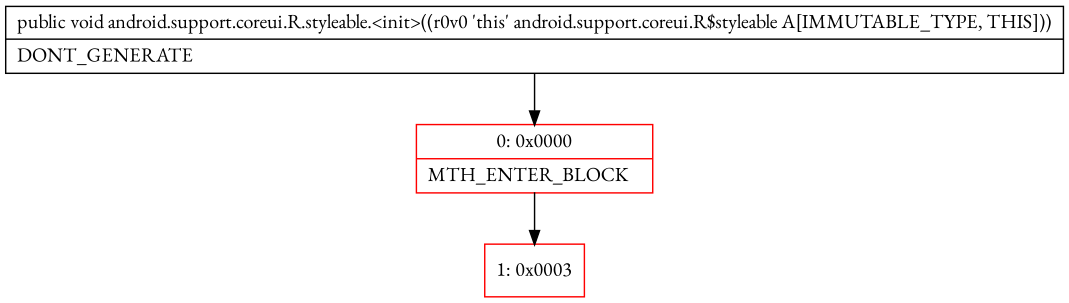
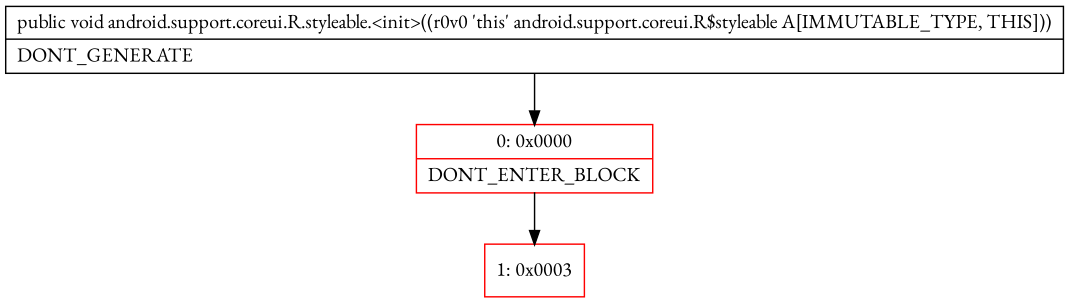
(529, 175) -> (535, 175)
